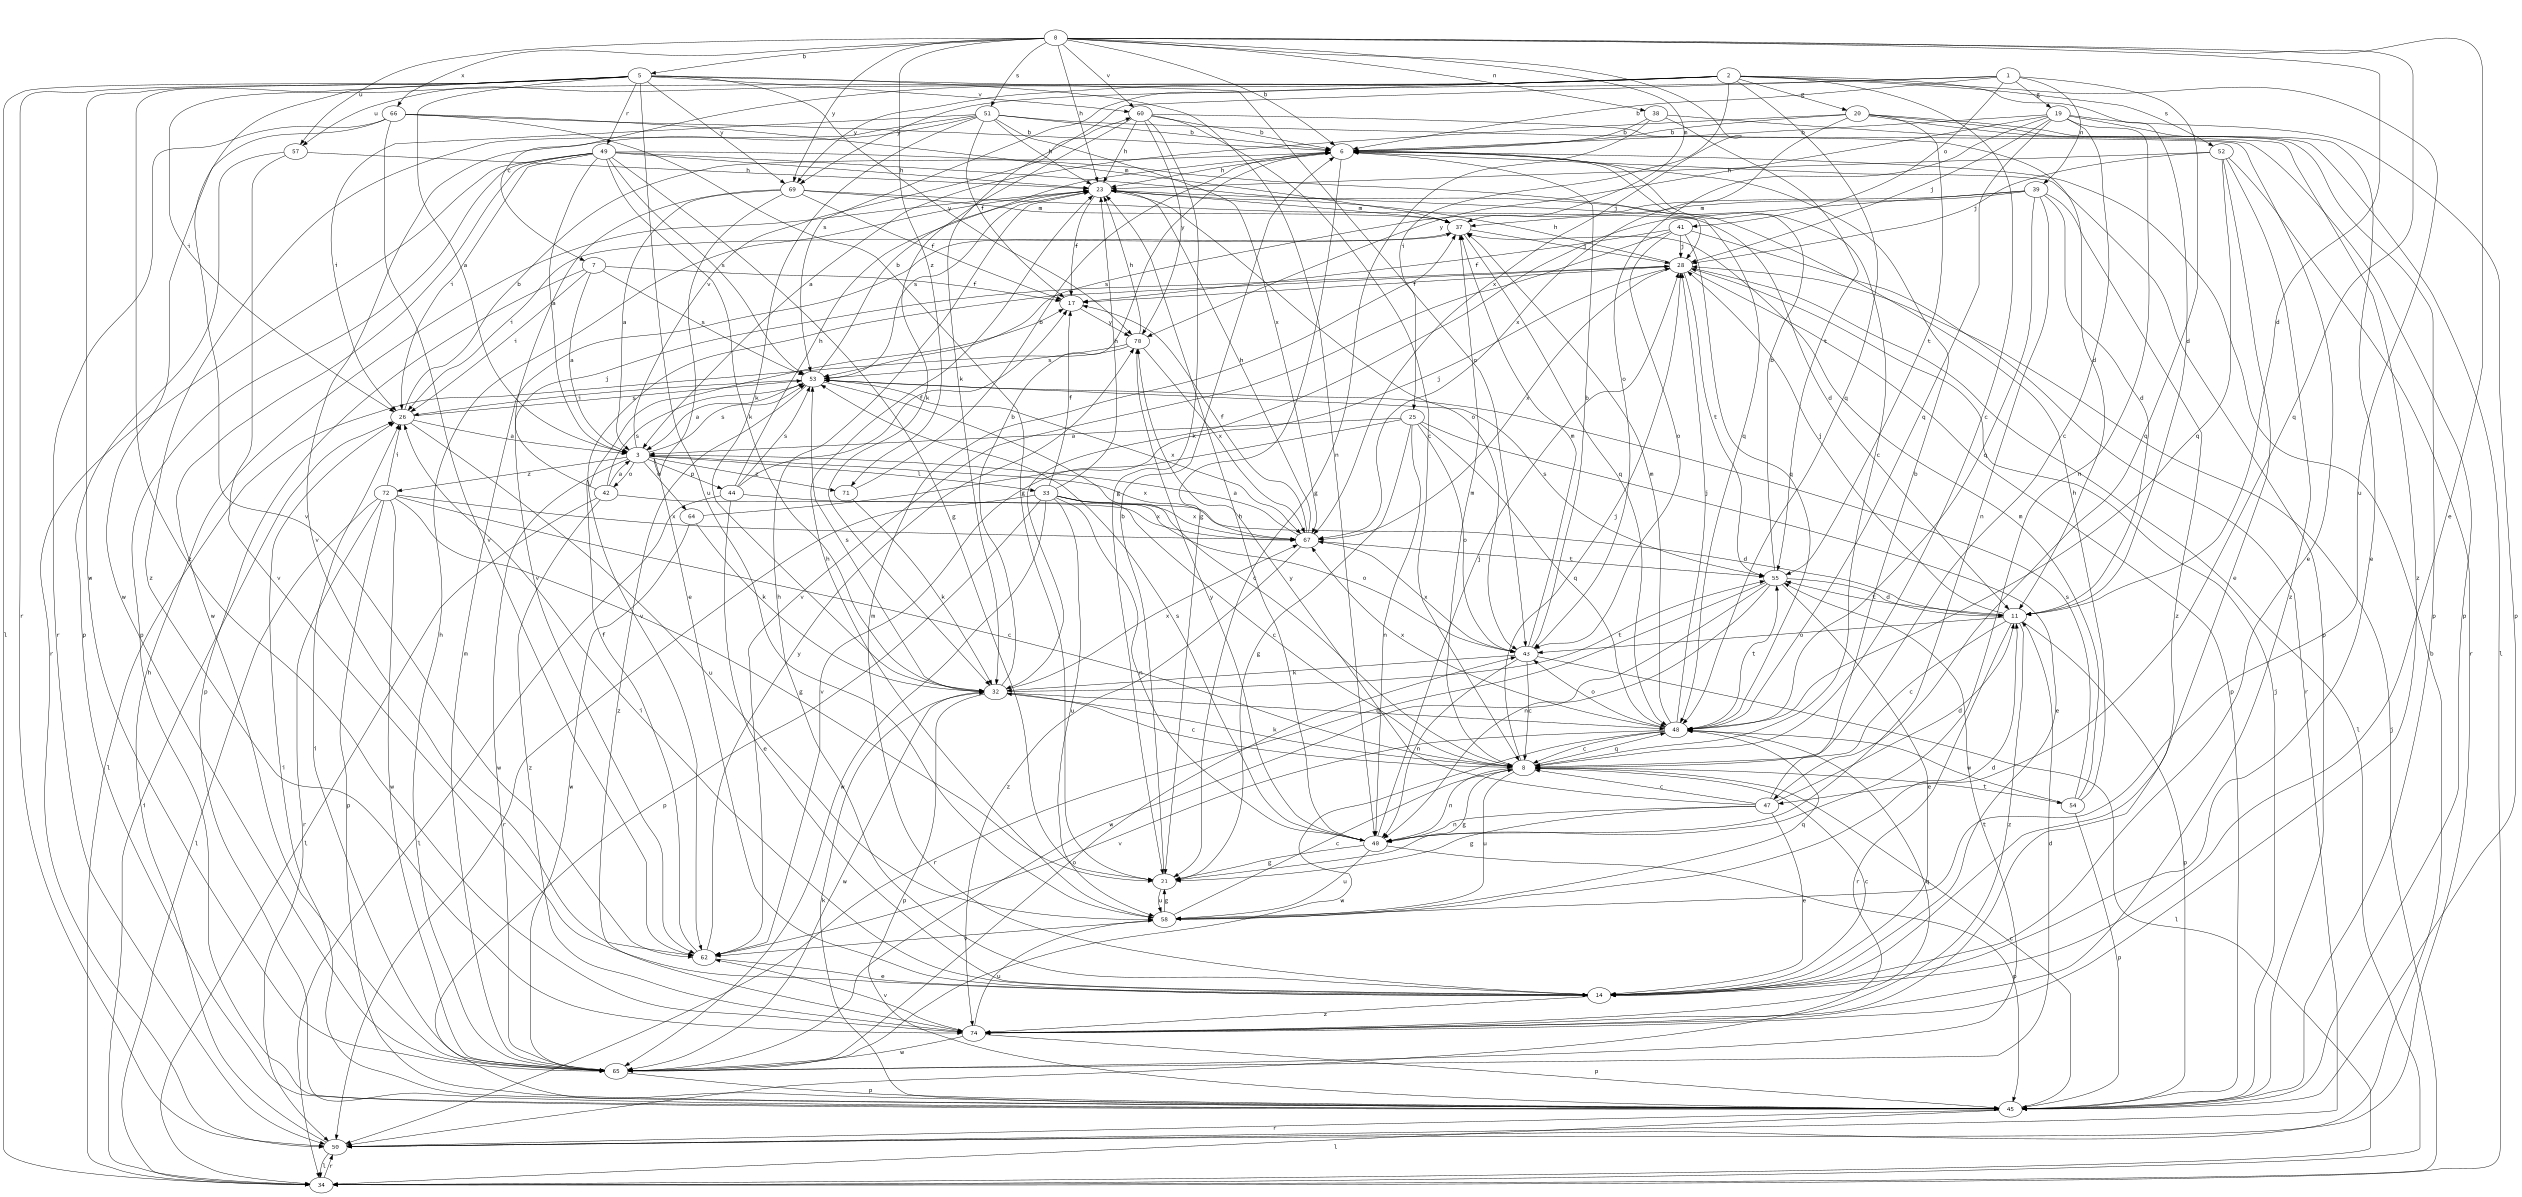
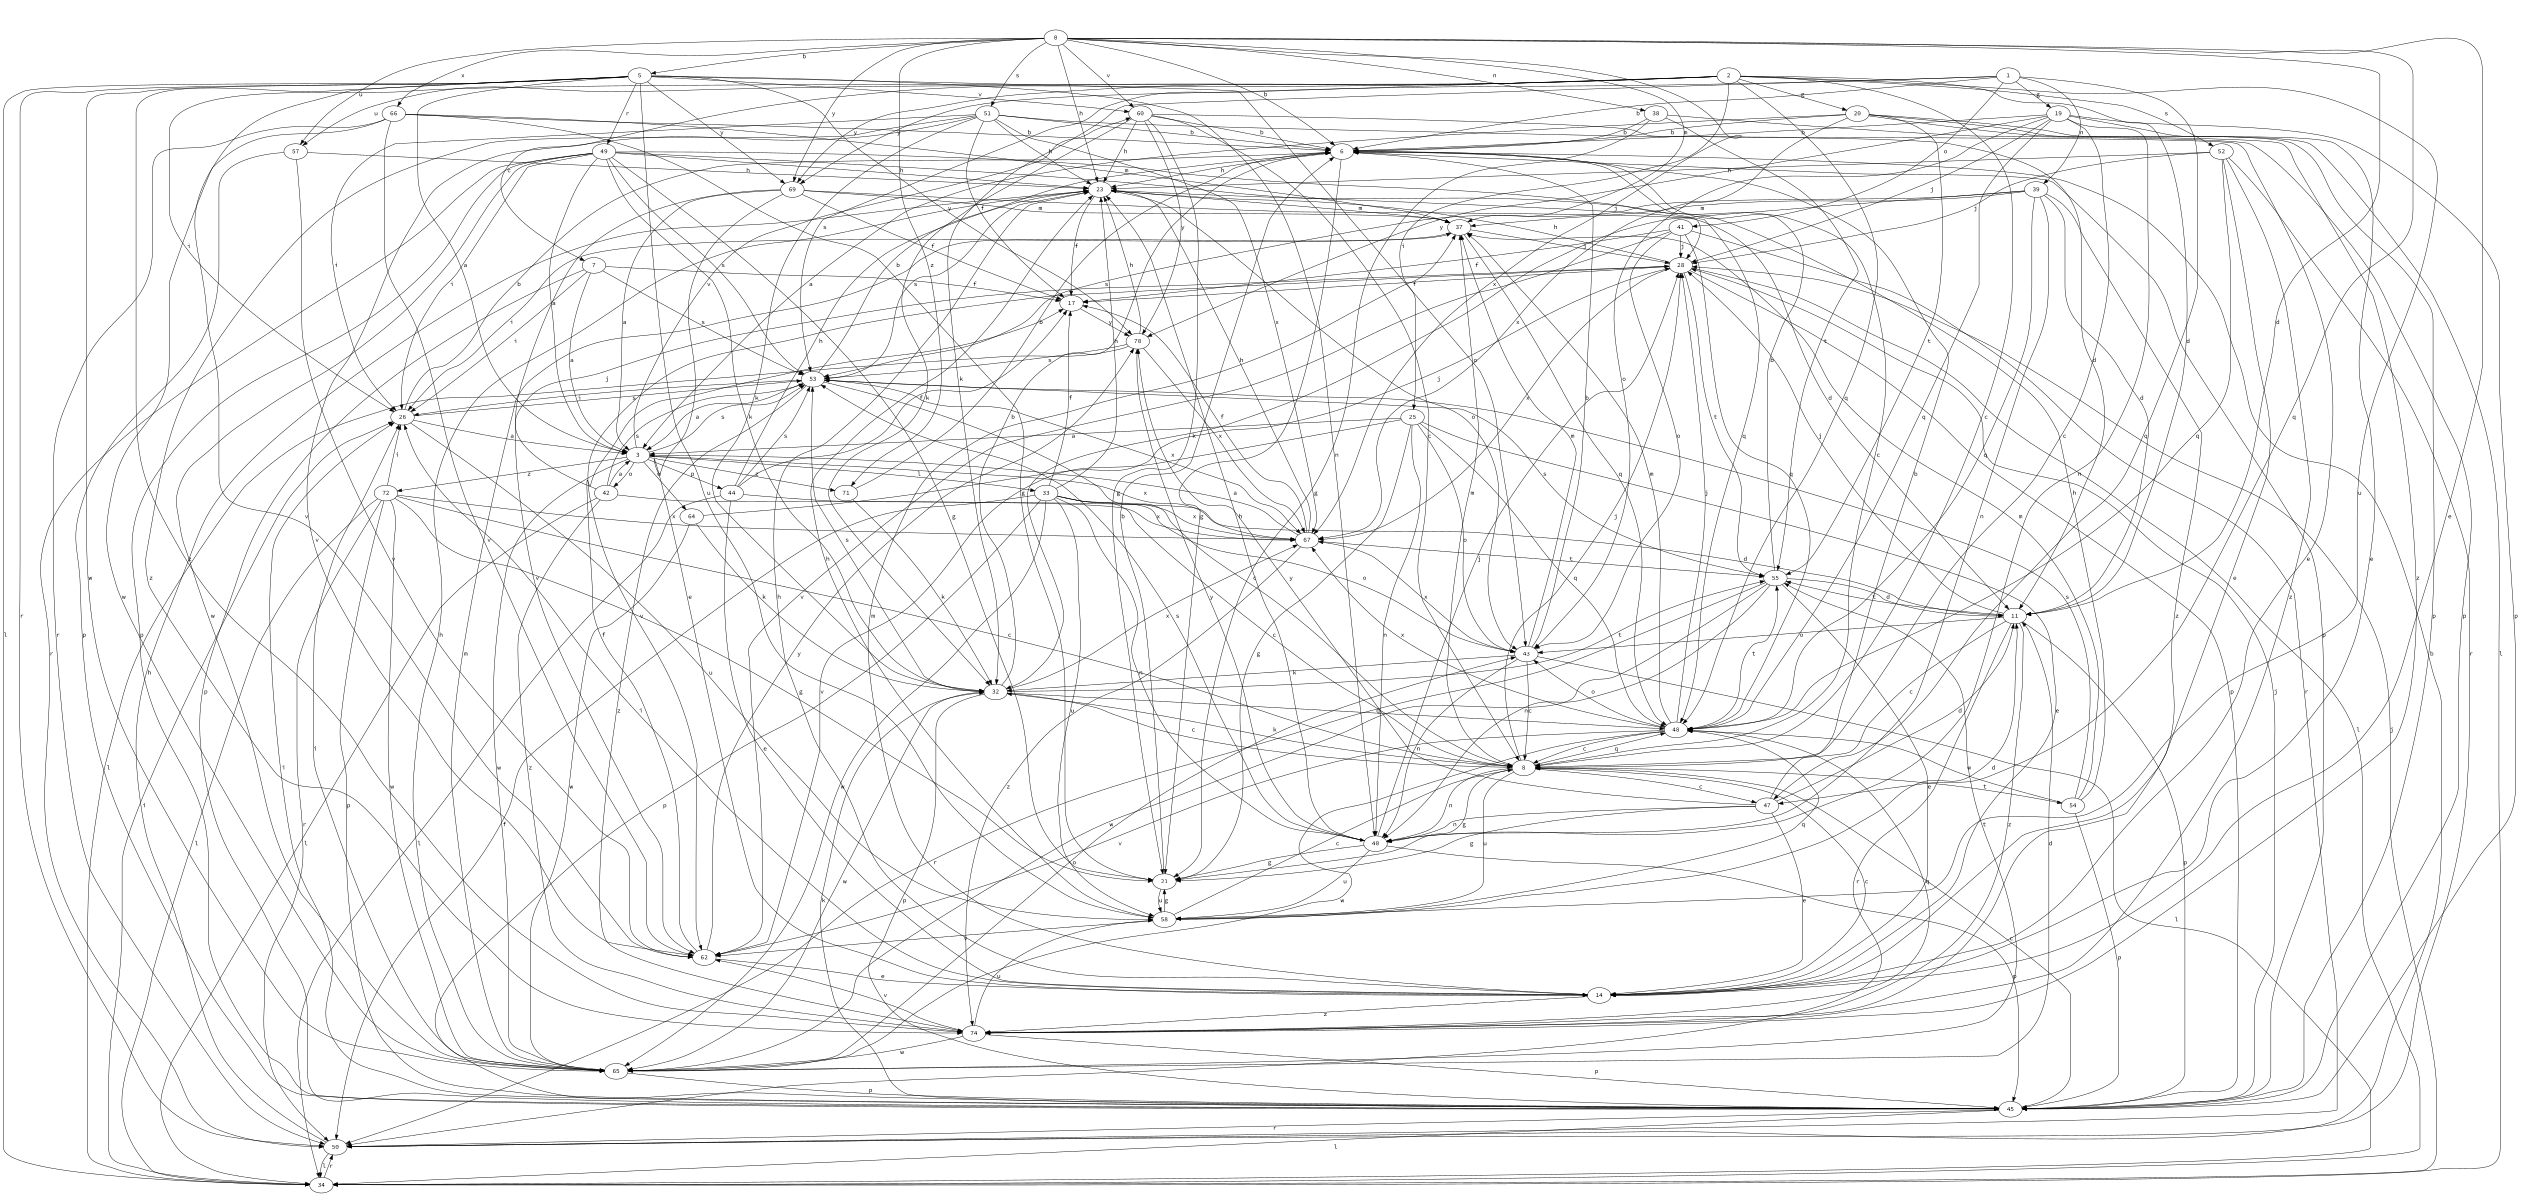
(1648, 787) -> (1644, 780)
(504, 825) -> (504, 825)
(572, 930) -> (416, 606)
